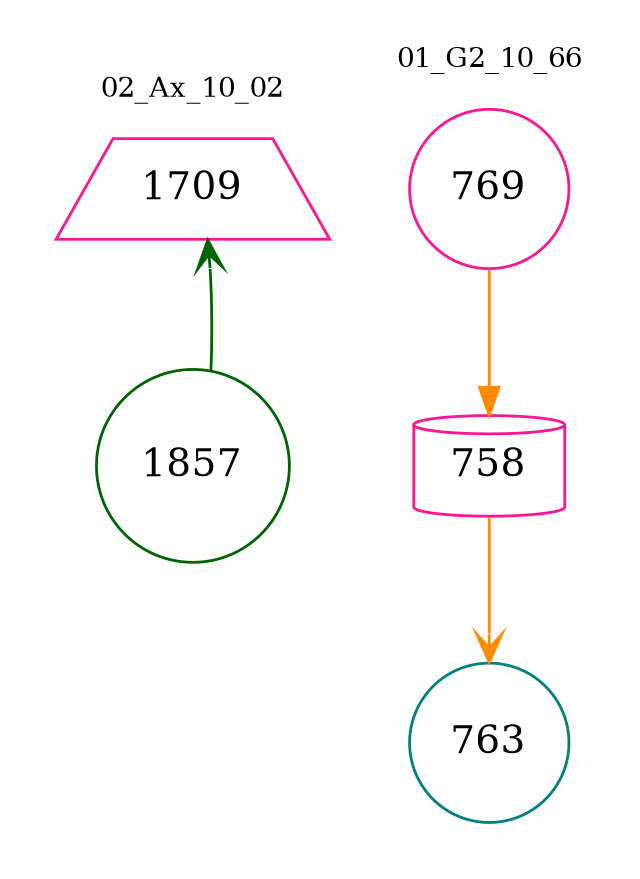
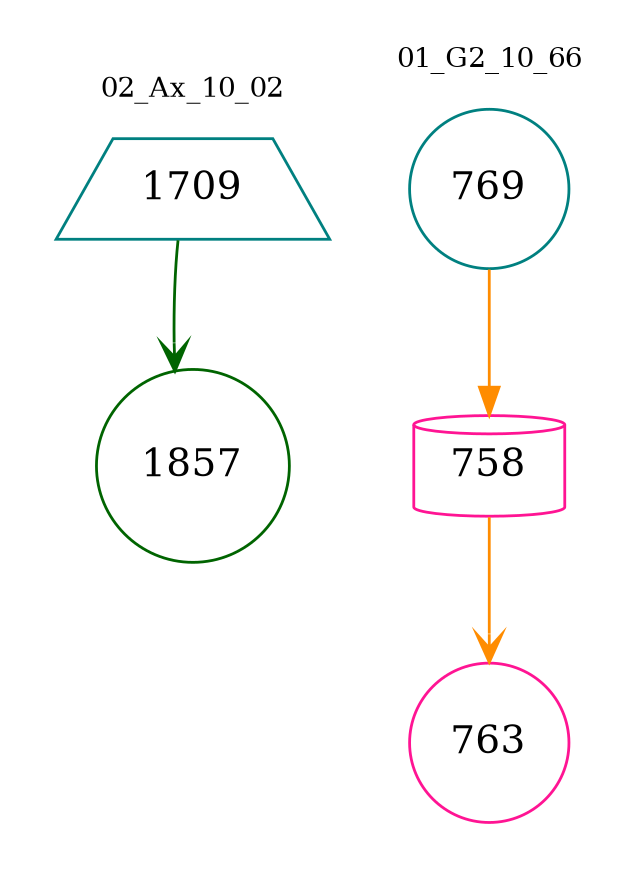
(193, 189) -> (193, 189)
(489, 189) -> (489, 189)
(212, 320) -> (175, 291)
(489, 743) -> (489, 743)
